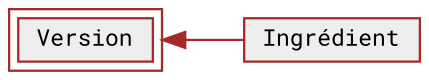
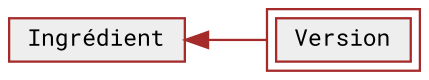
(215, 40) -> (237, 40)
